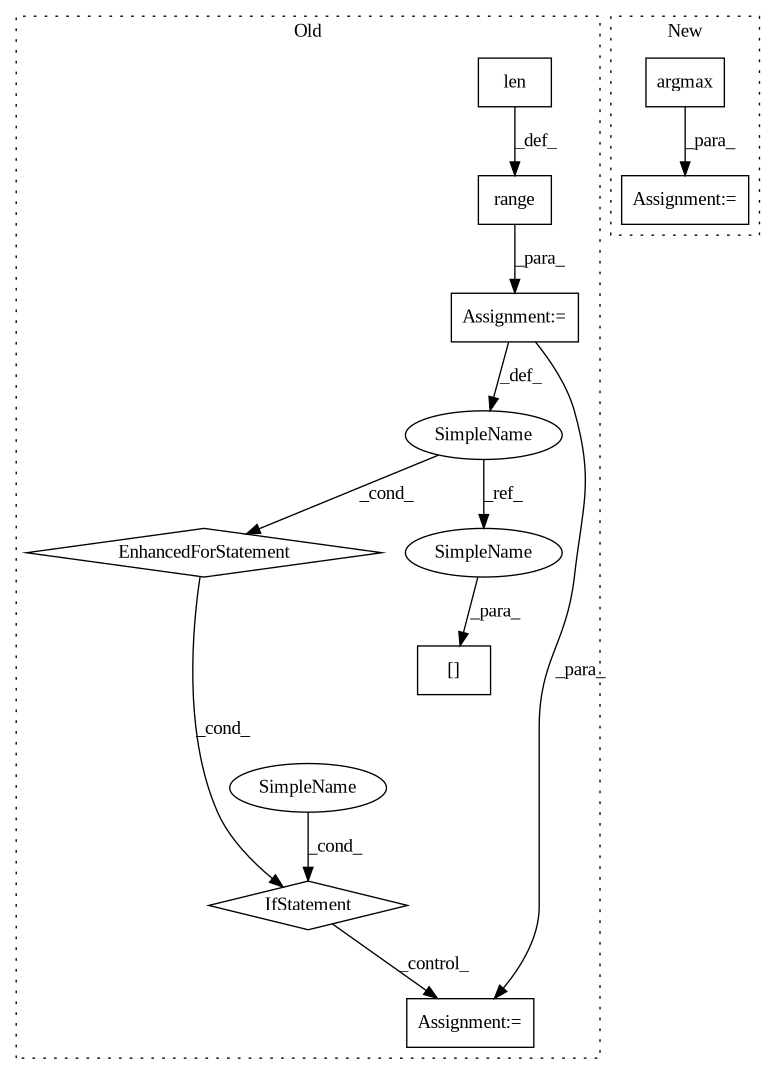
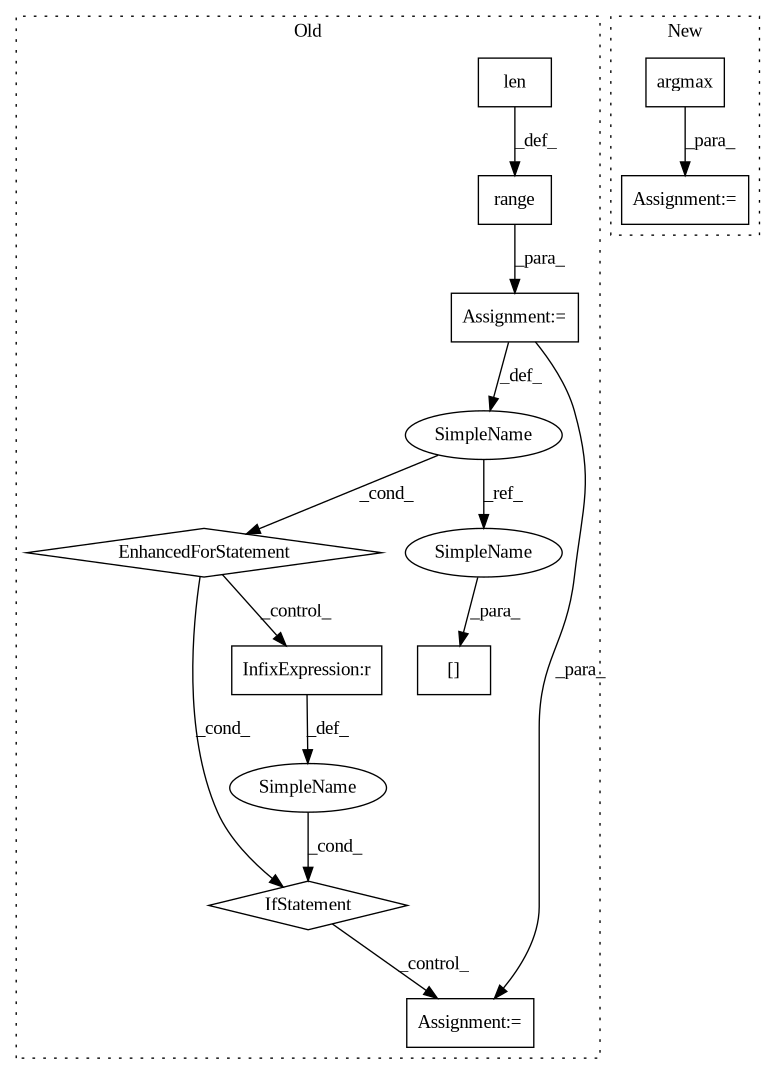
none -> (307, 670)
